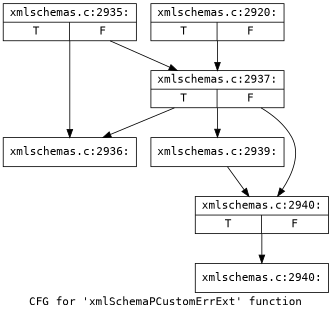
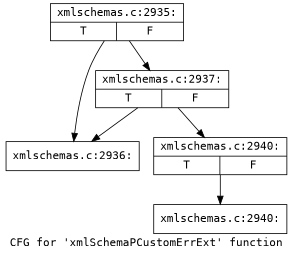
(217, 22) -> none
(217, 152) -> none
